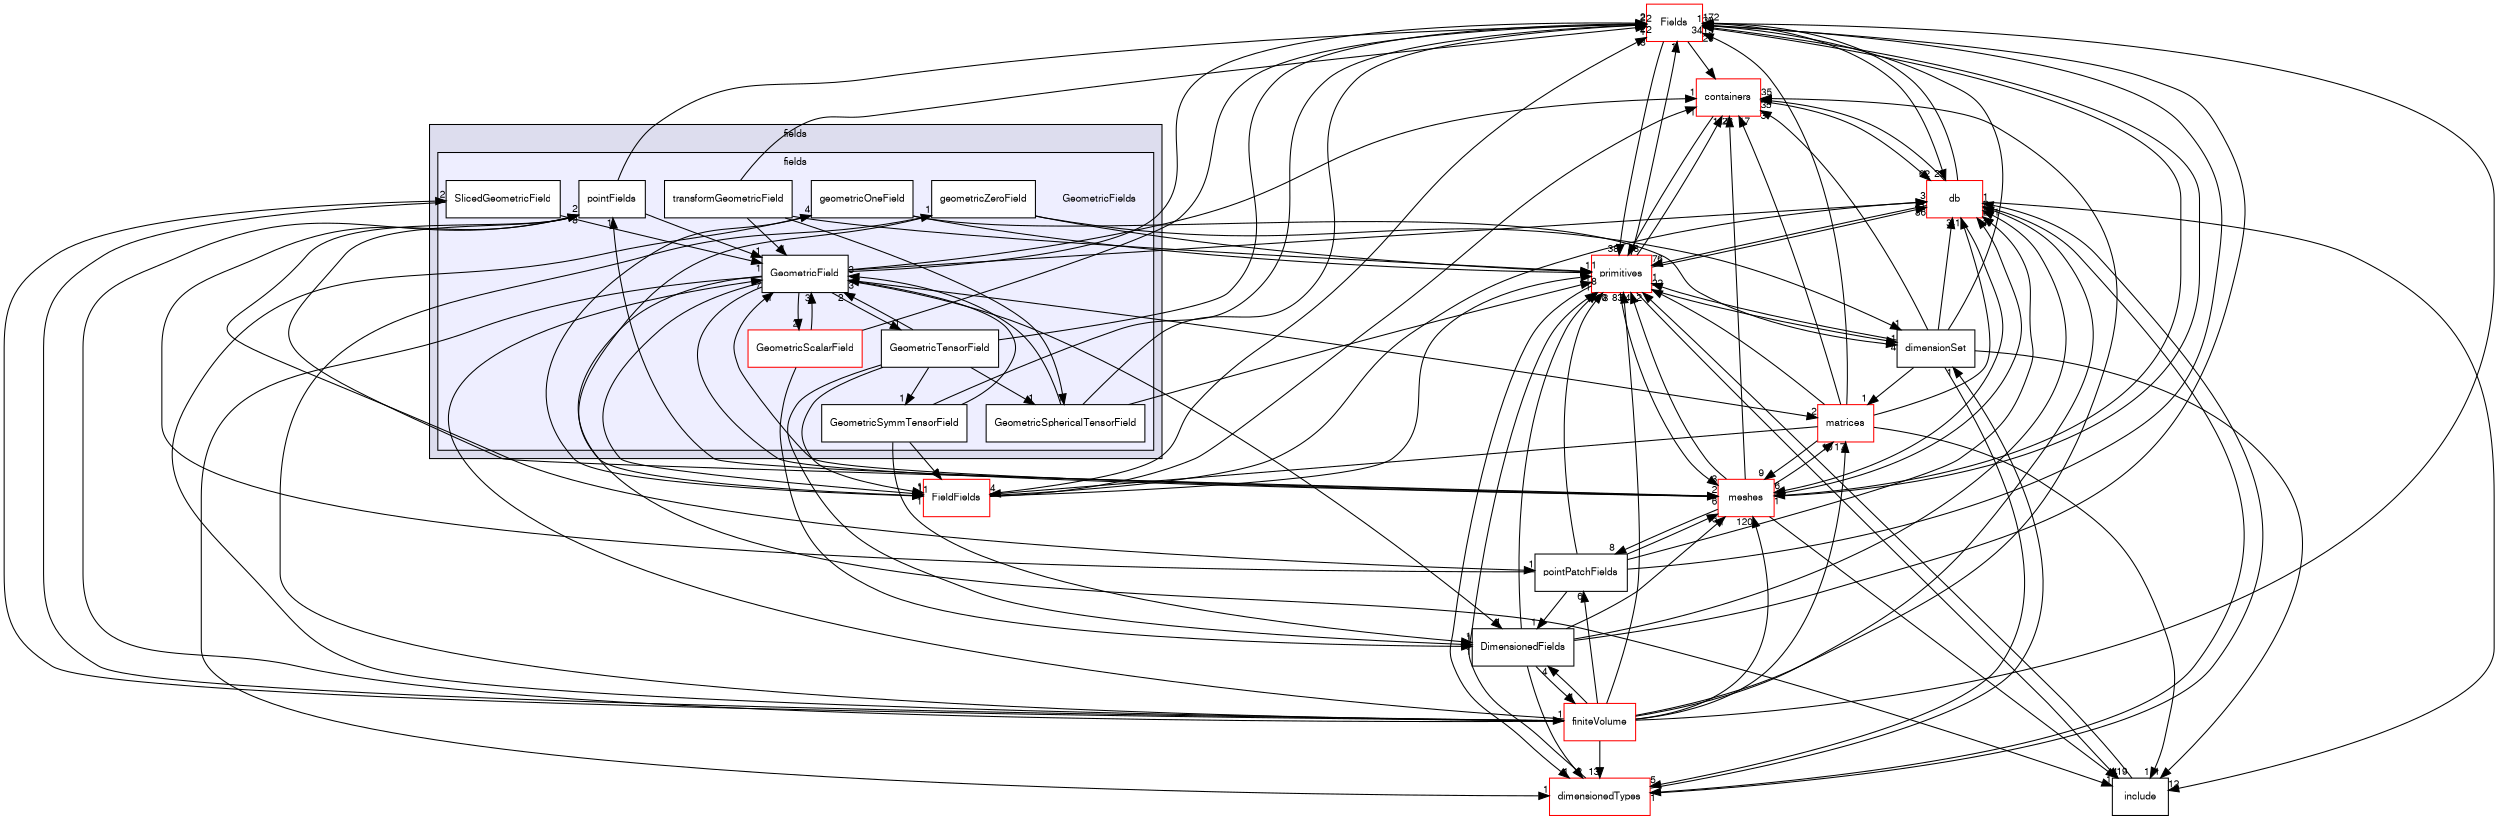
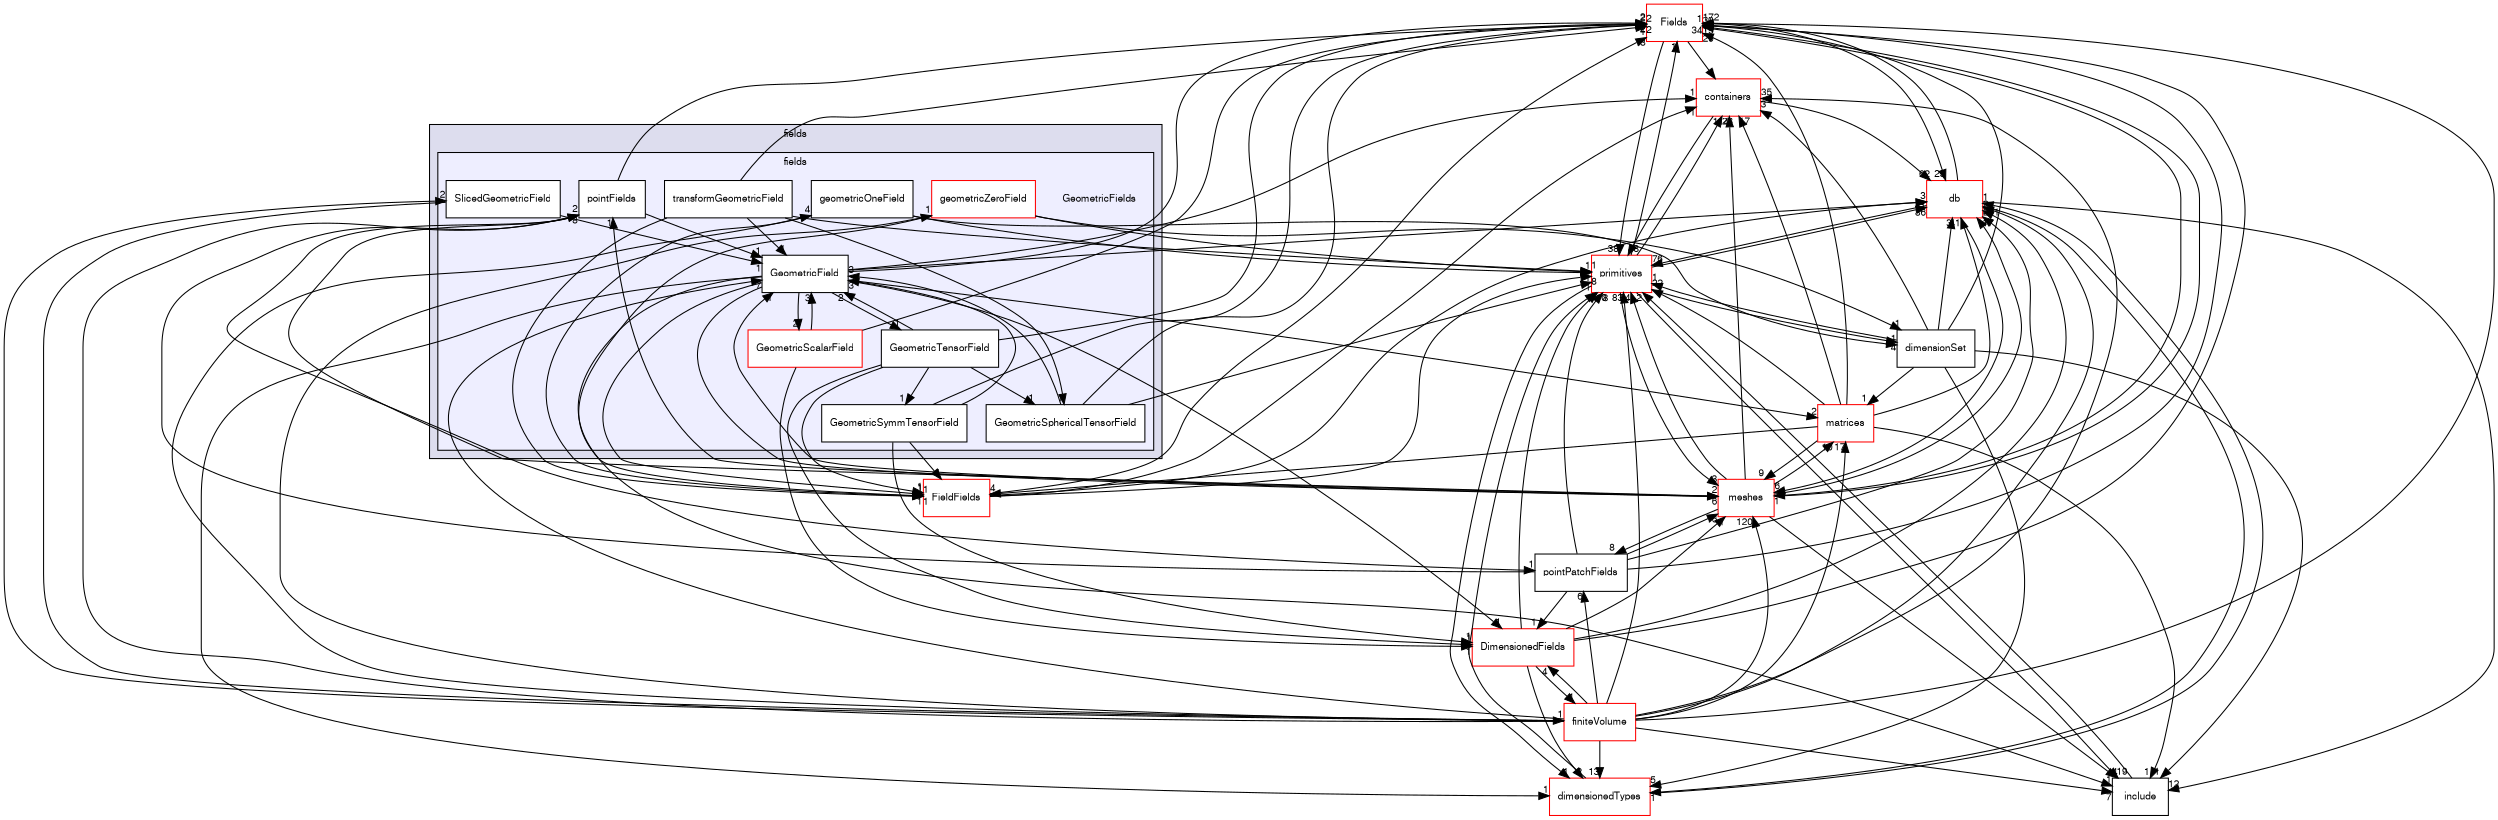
(1866, 123) -> none
(984, 199) -> (984, 199)
none -> (567, 469)
(1523, 647) -> (1523, 647)
(1988, 691) -> none
none -> (1869, 759)
